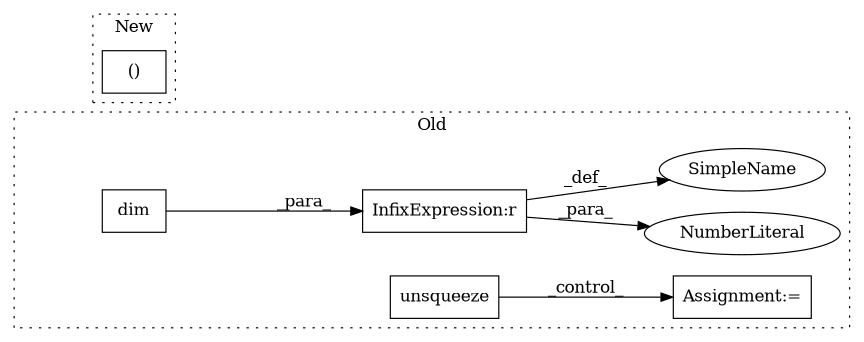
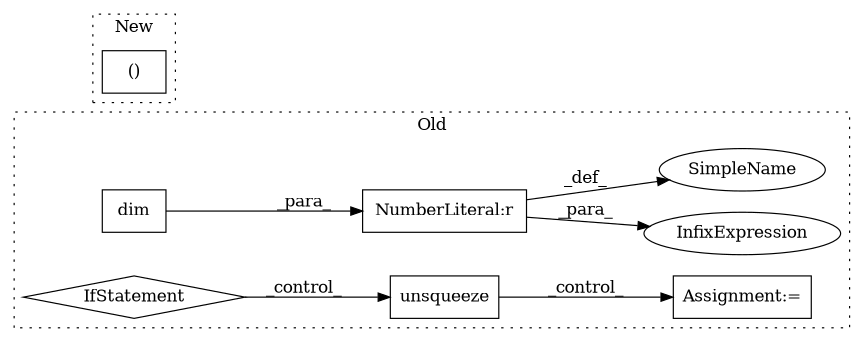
(445, 211) -> (445, 211)
(742, 233) -> (742, 233)
none -> (134, 297)
